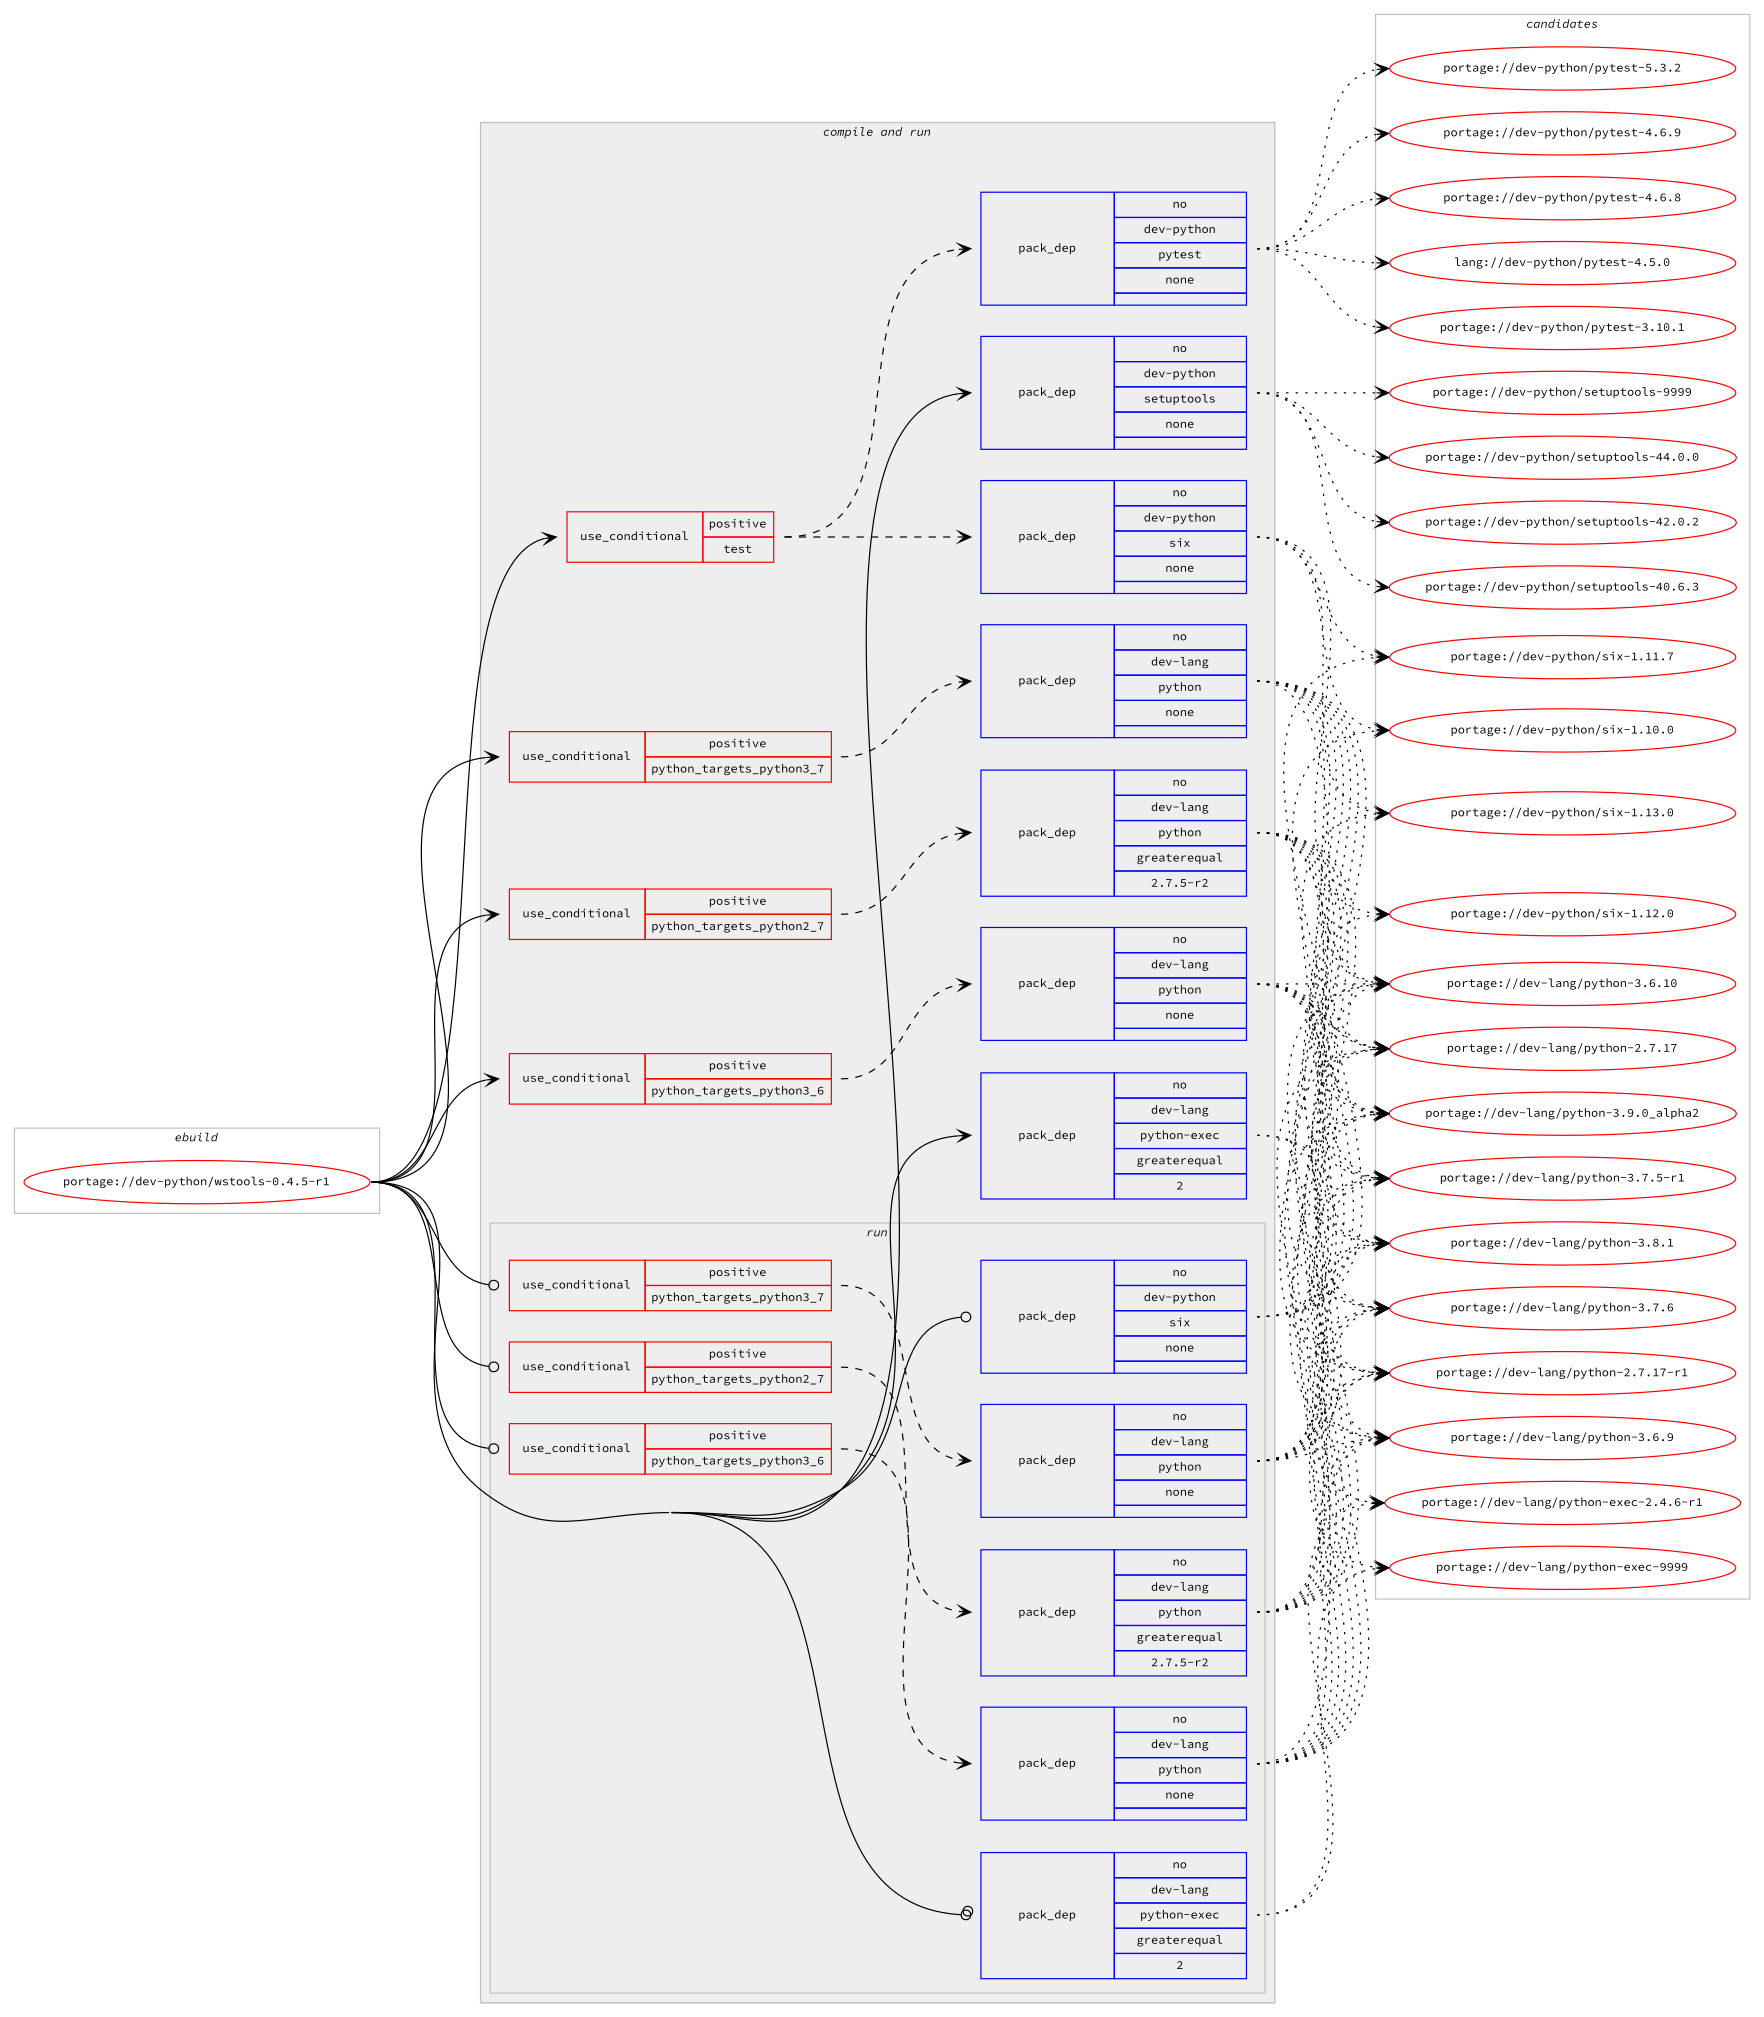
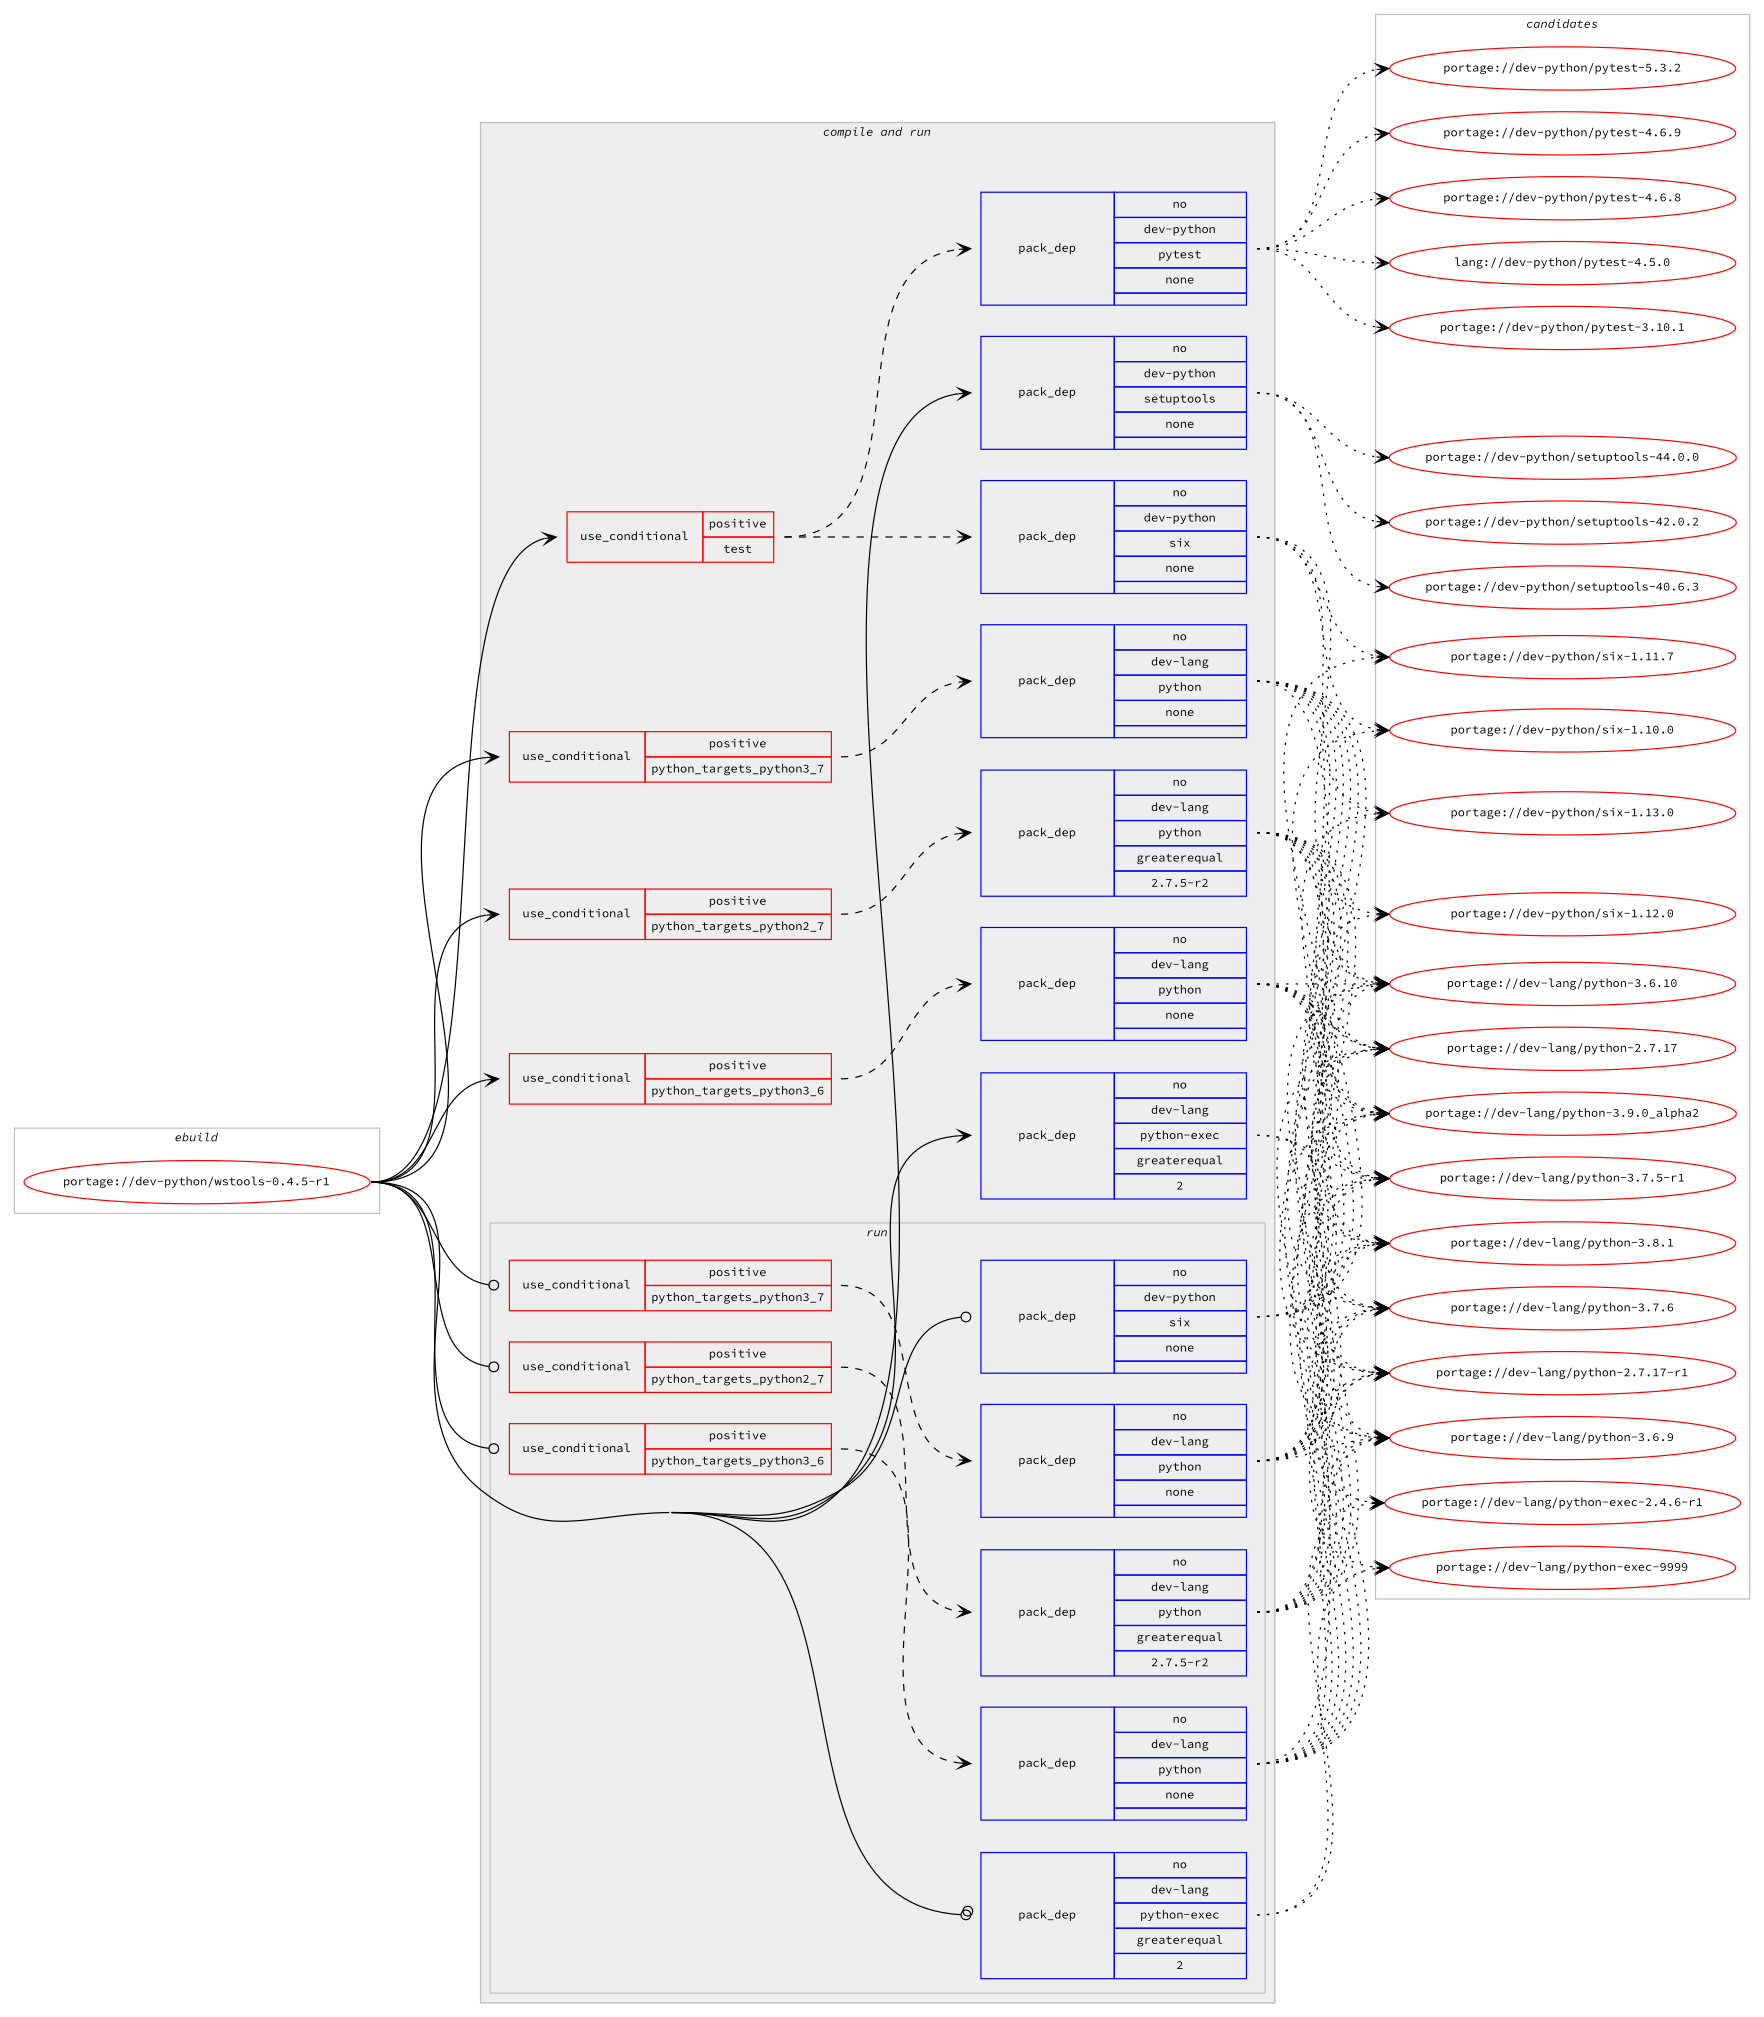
(1563, 393) -> none
